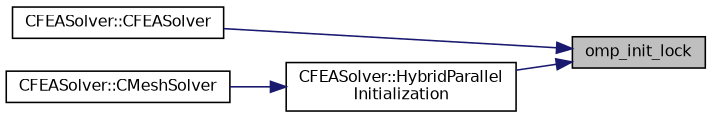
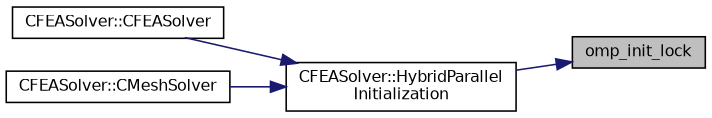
(390, 38) -> (233, 49)
